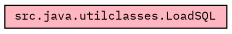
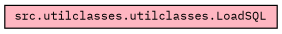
(116, 17) -> (141, 17)
